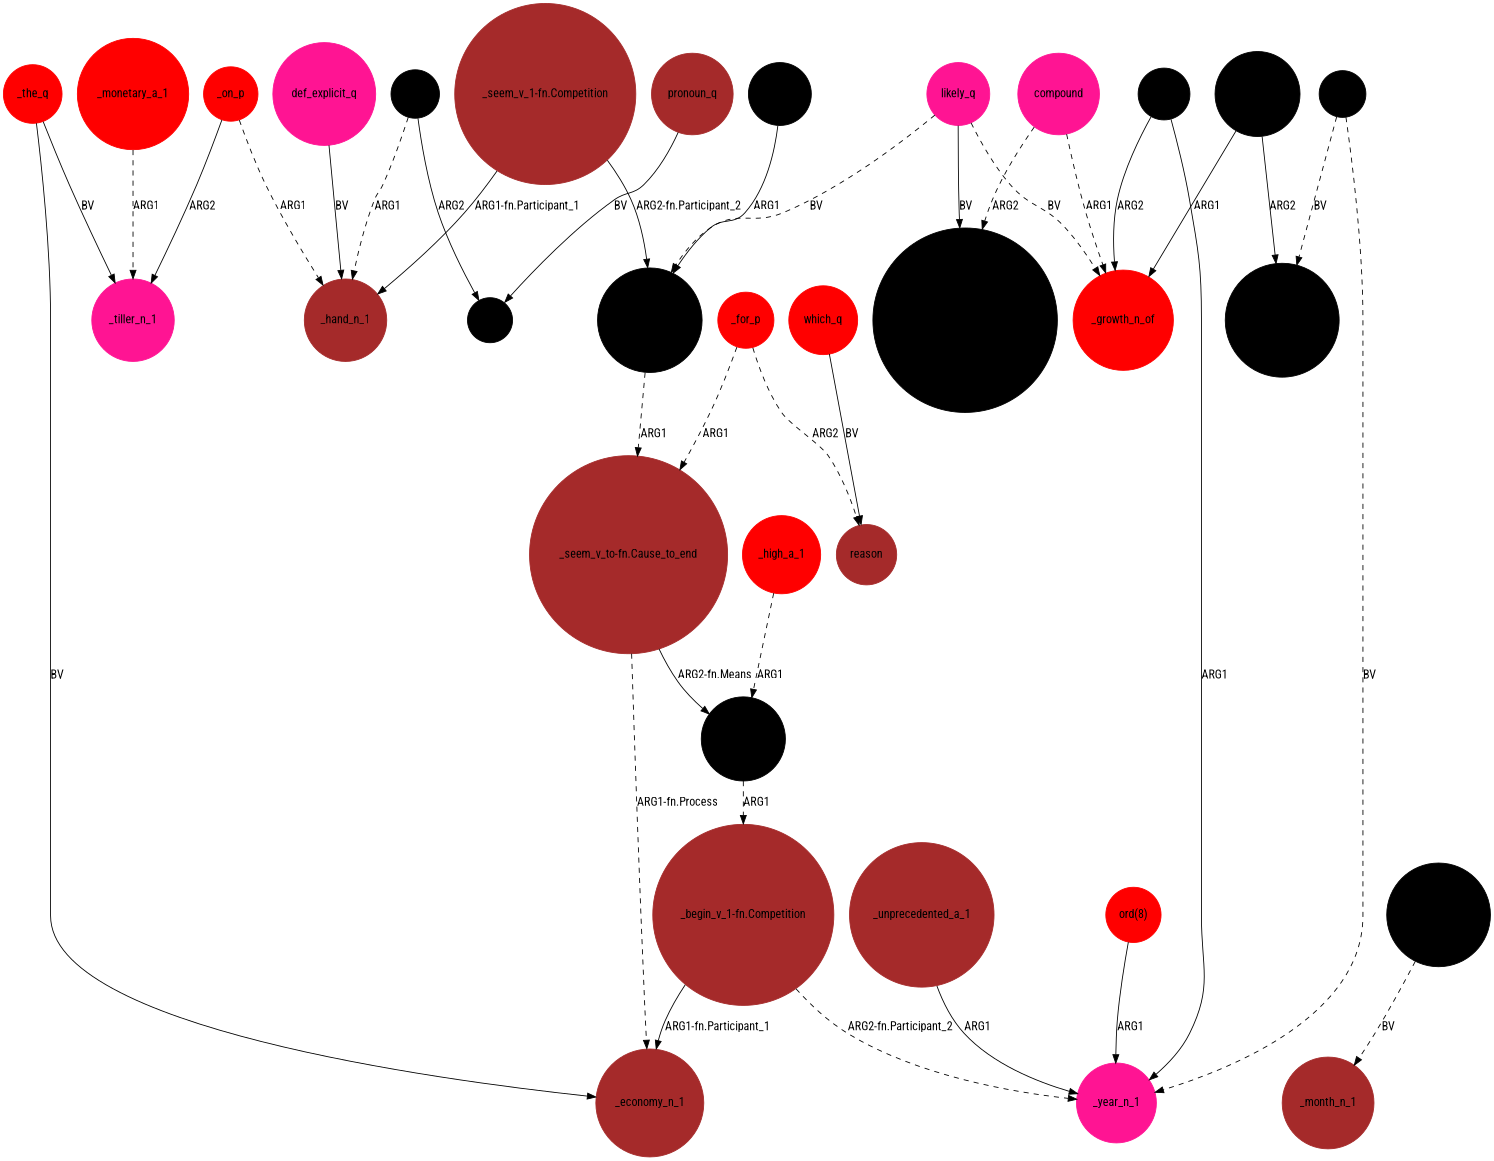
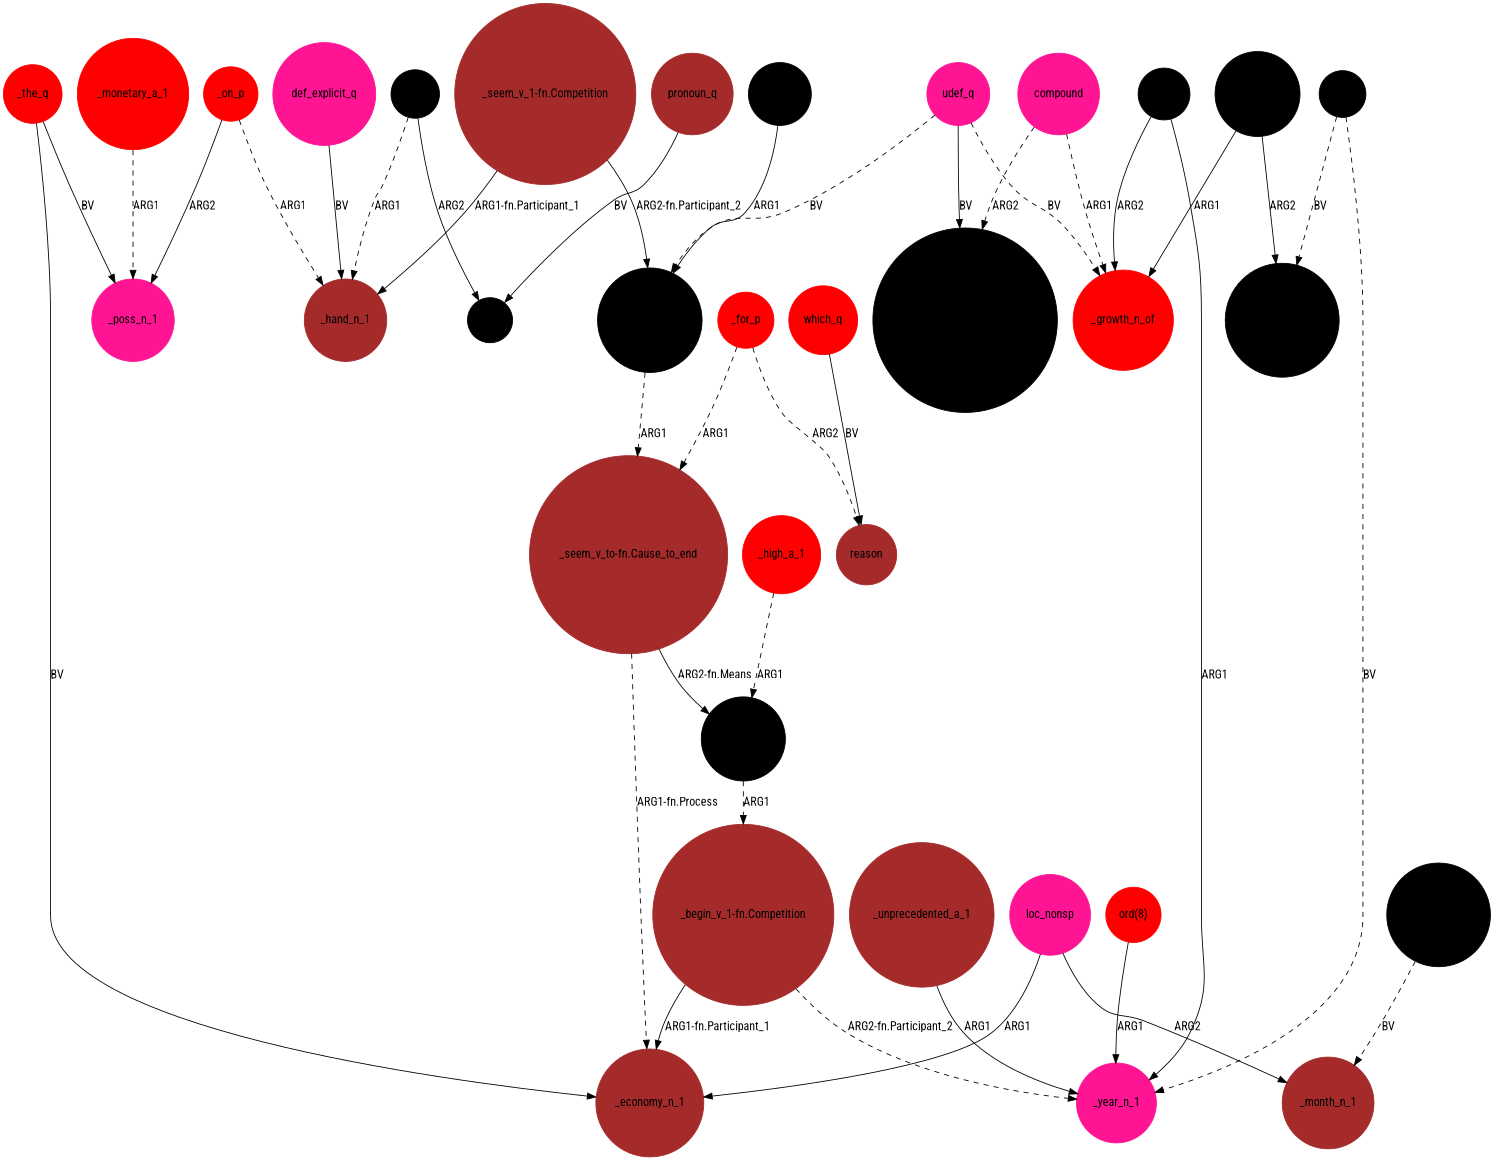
(958, 94) -> (958, 94)
(133, 320) -> (133, 320)
none -> (1050, 915)
